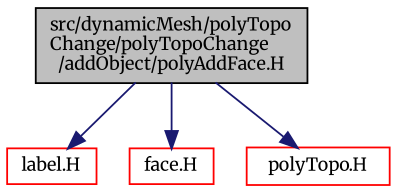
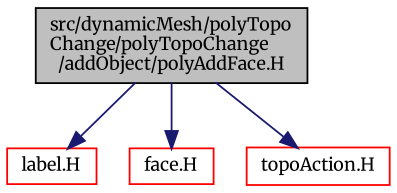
(318, 166) -> (318, 166)
